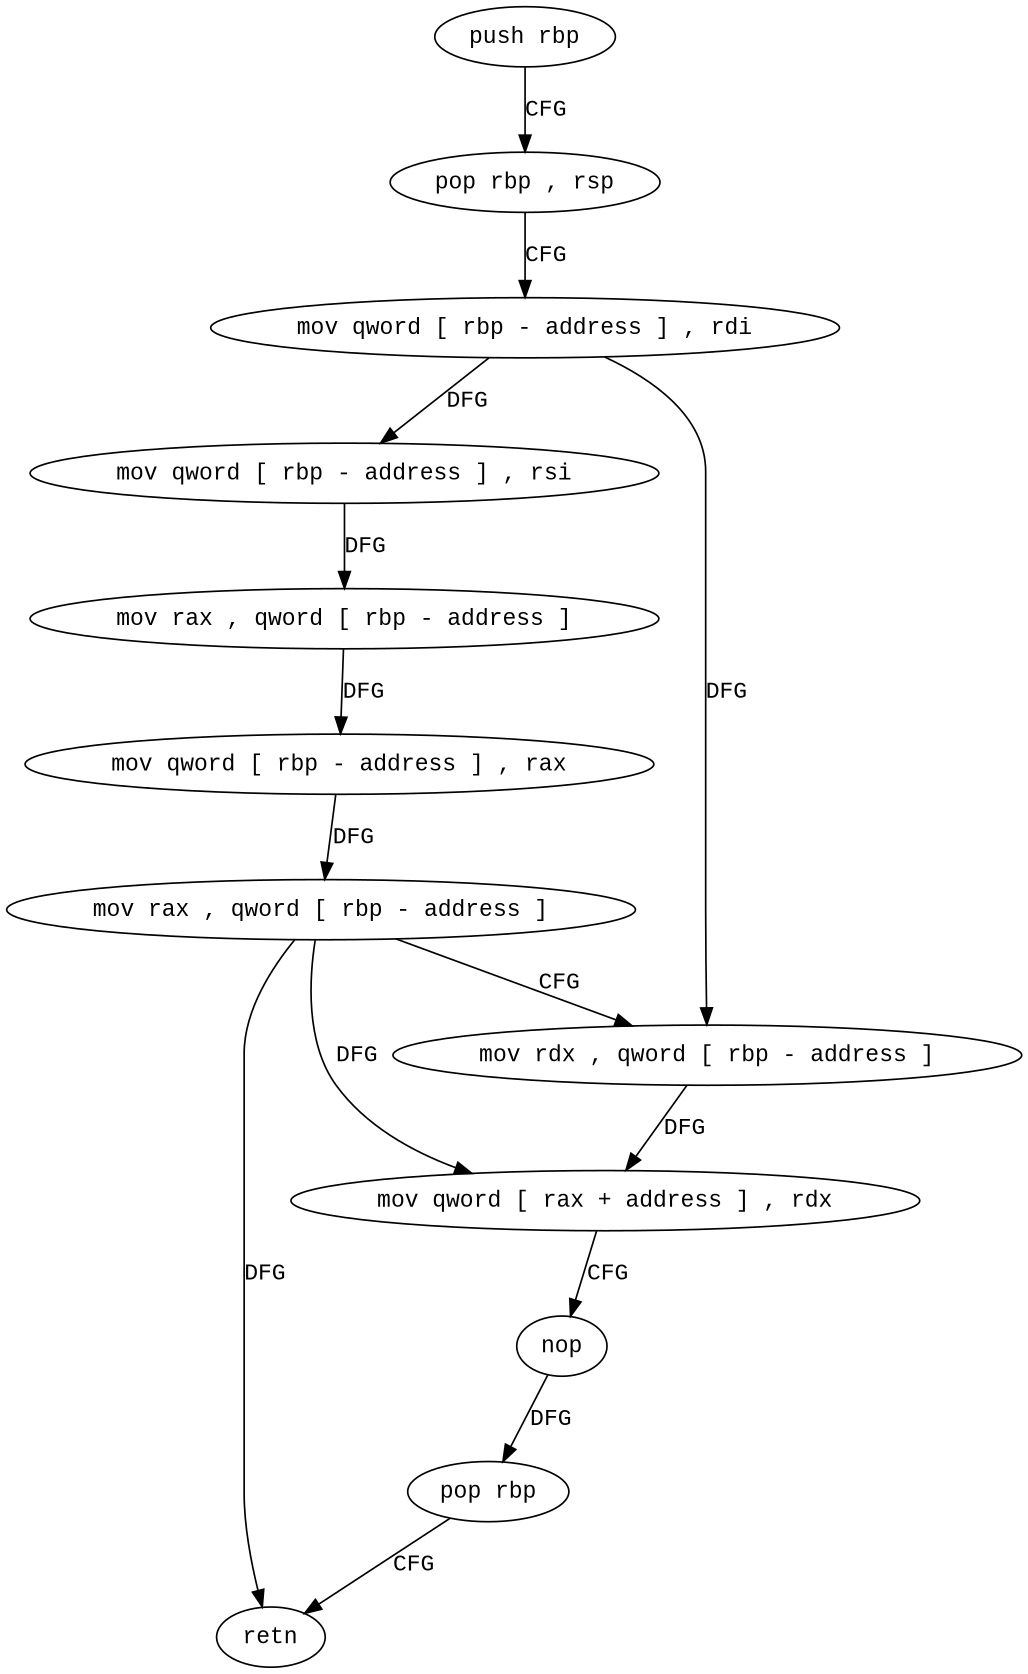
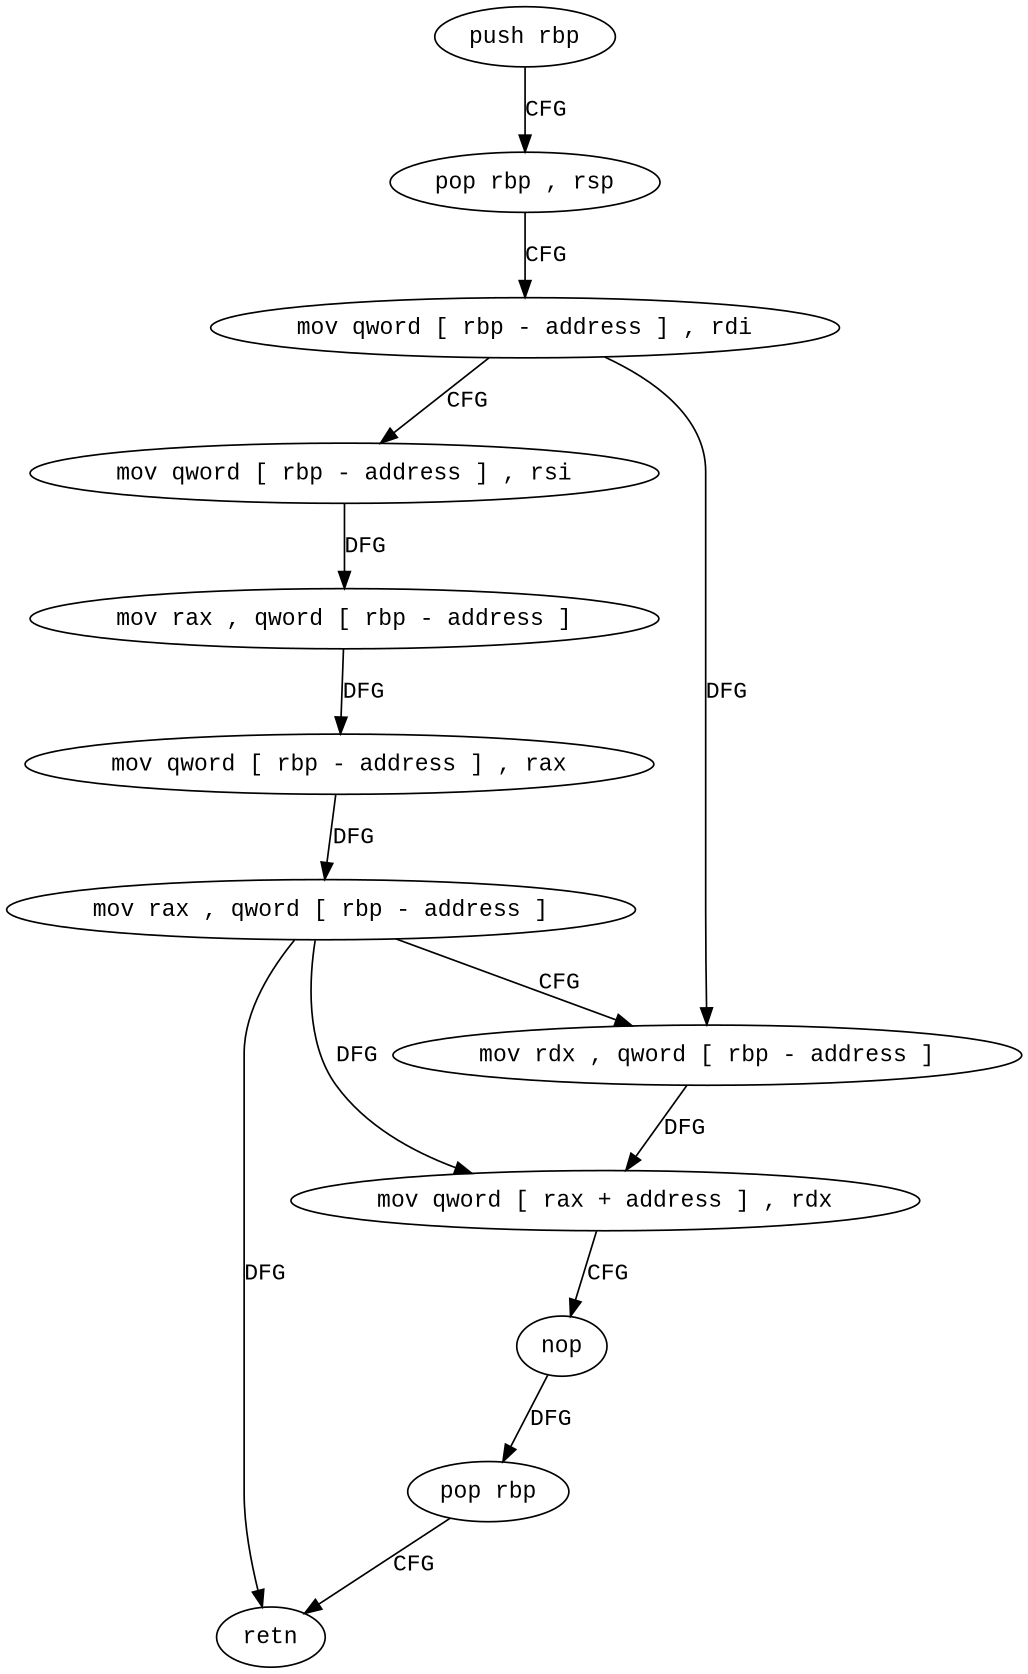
(467, 400) -> (467, 400)
